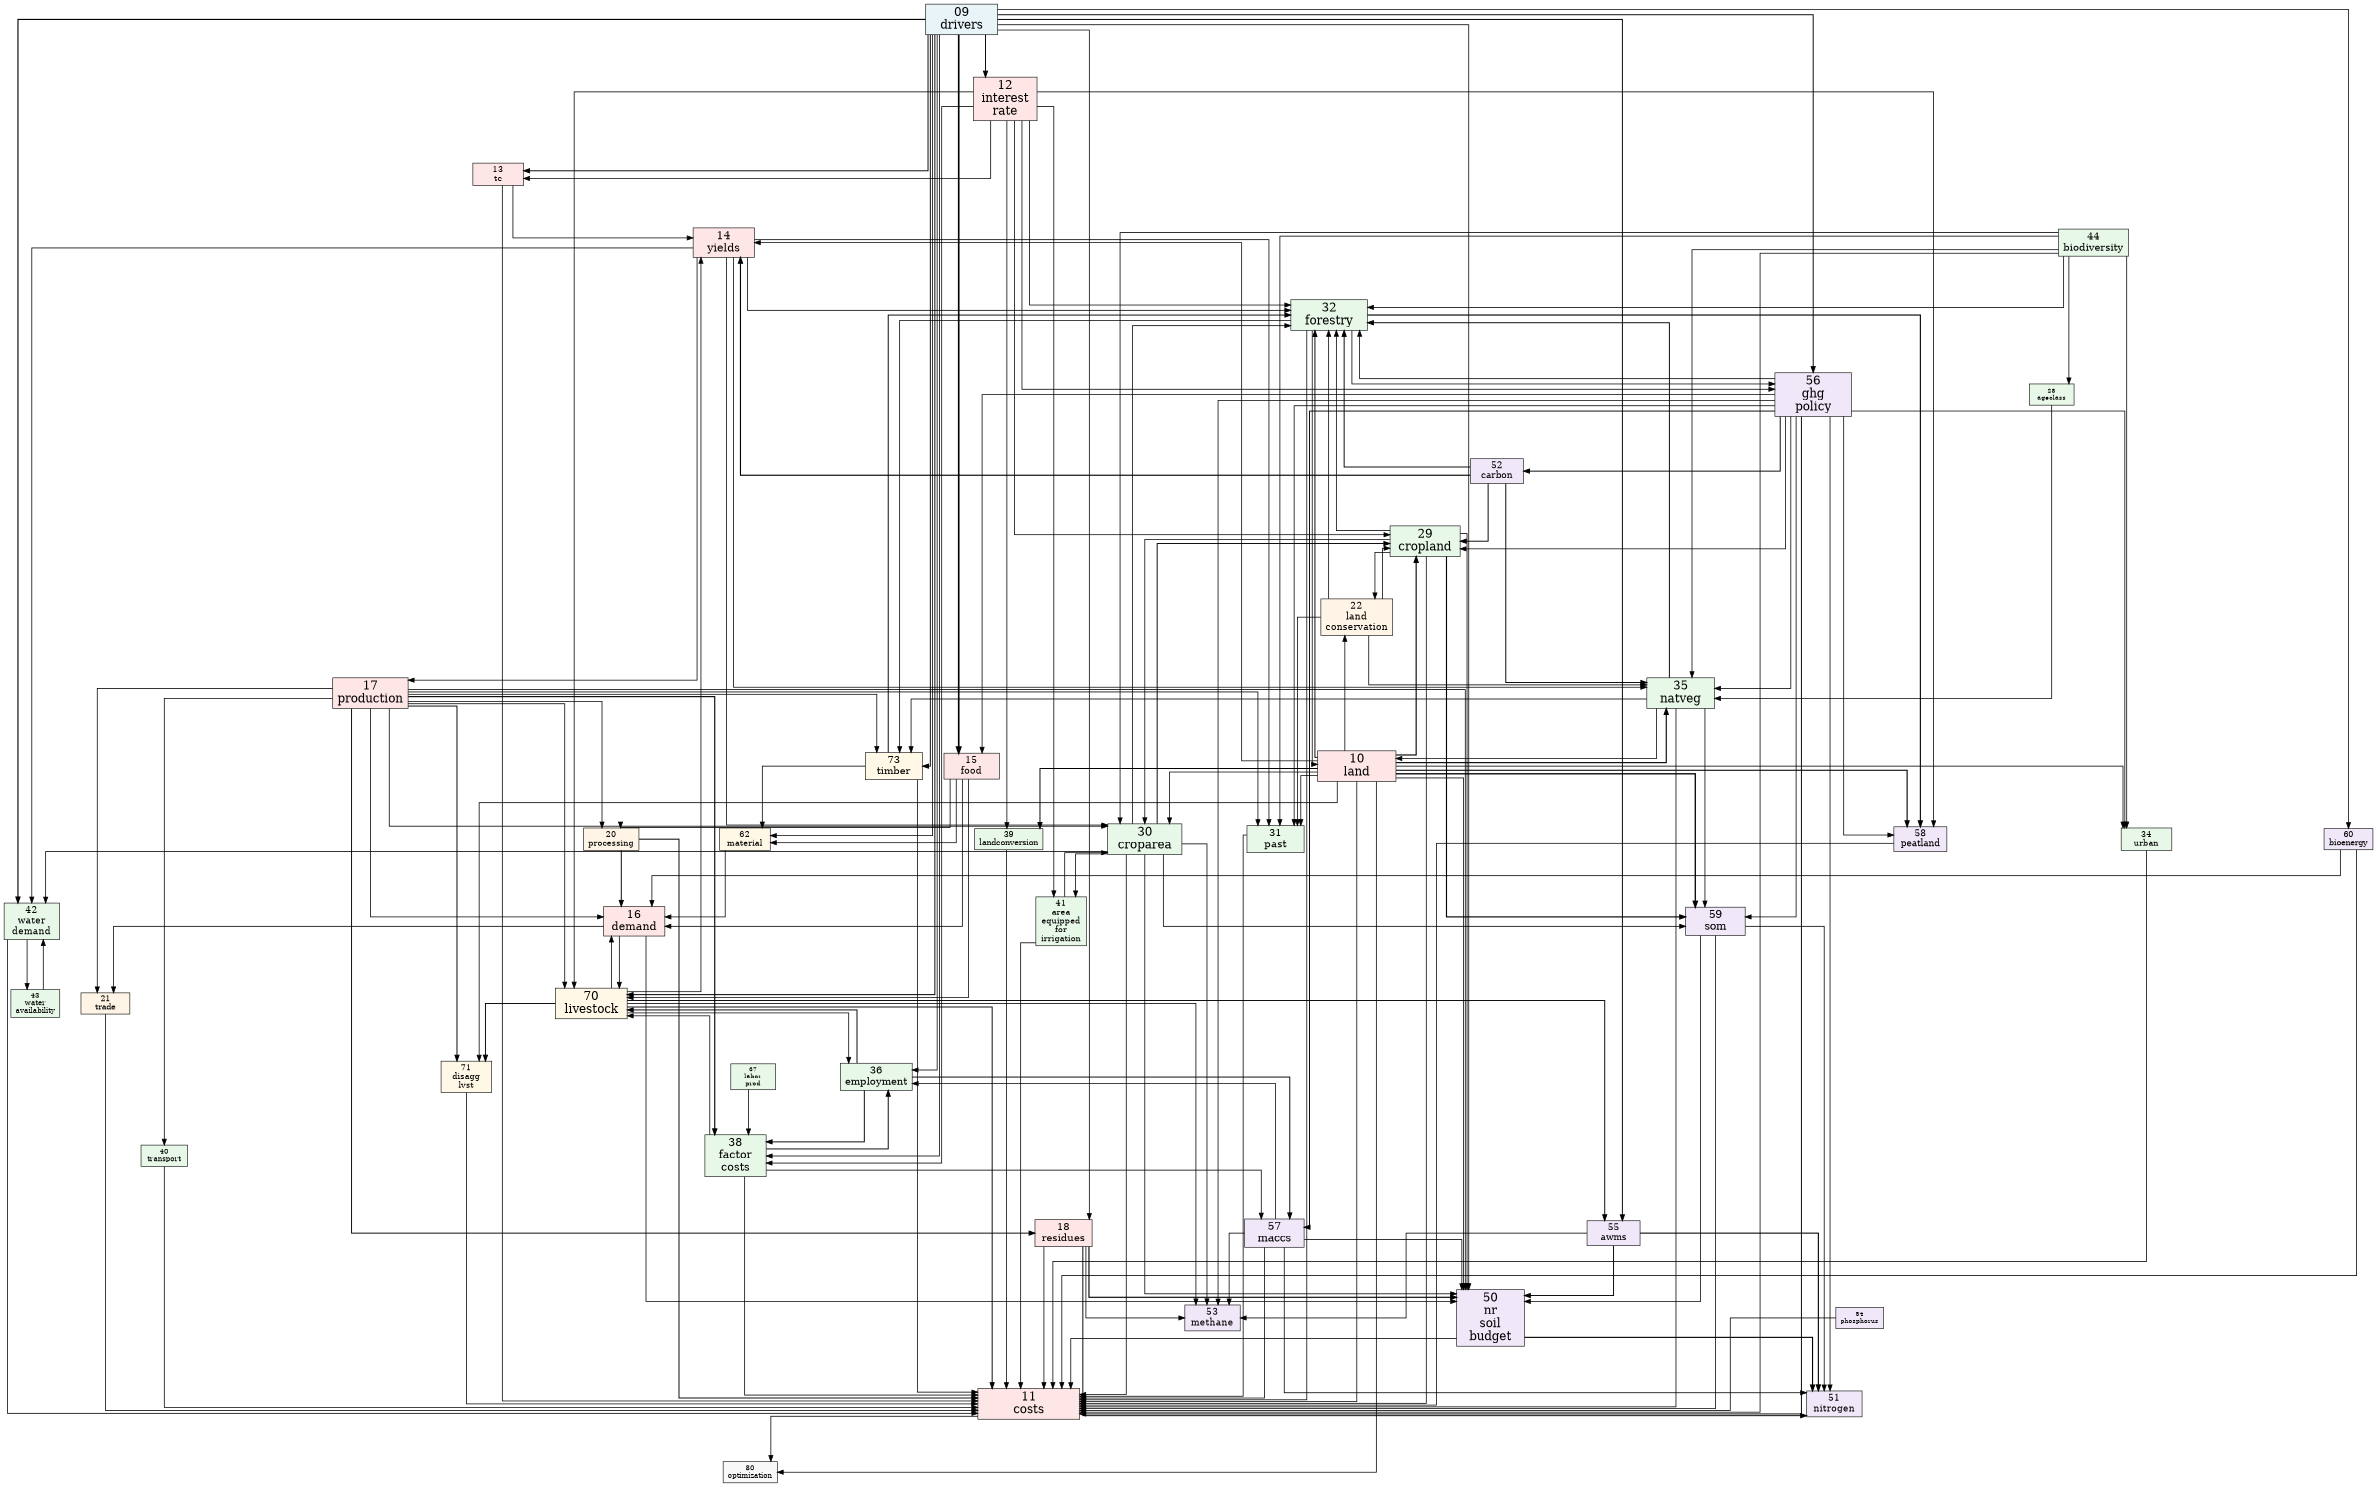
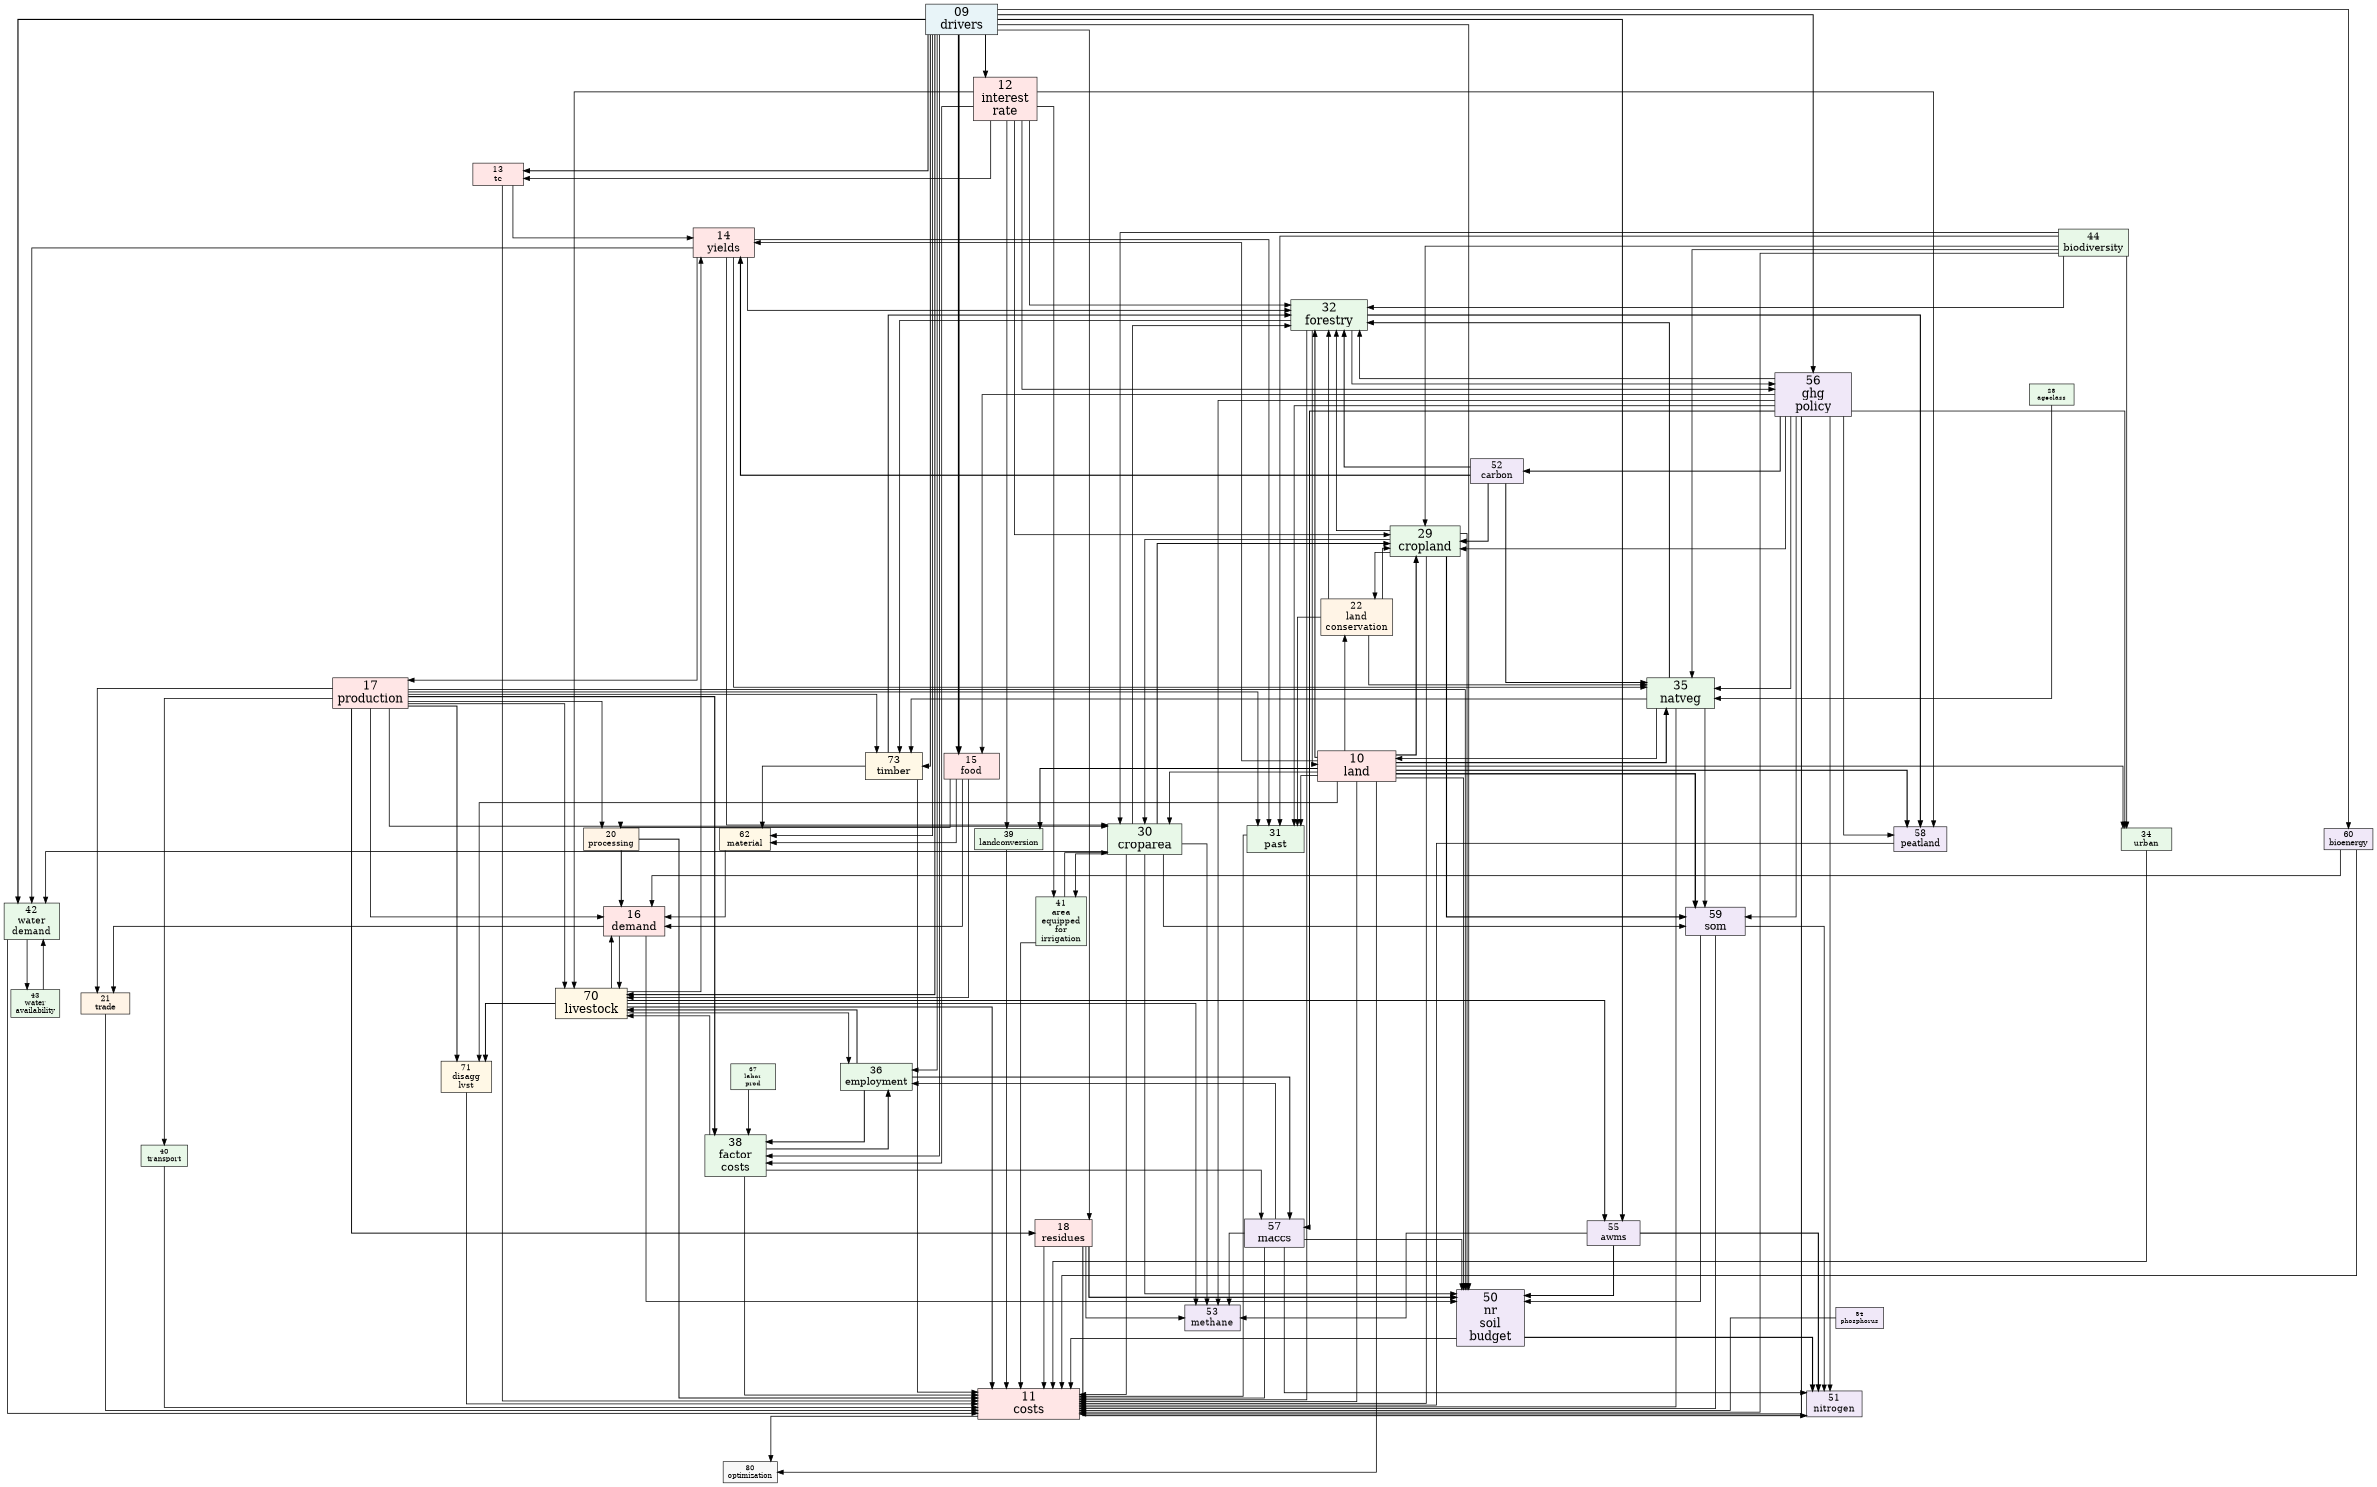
(2069, 317) -> (1605, 246)
